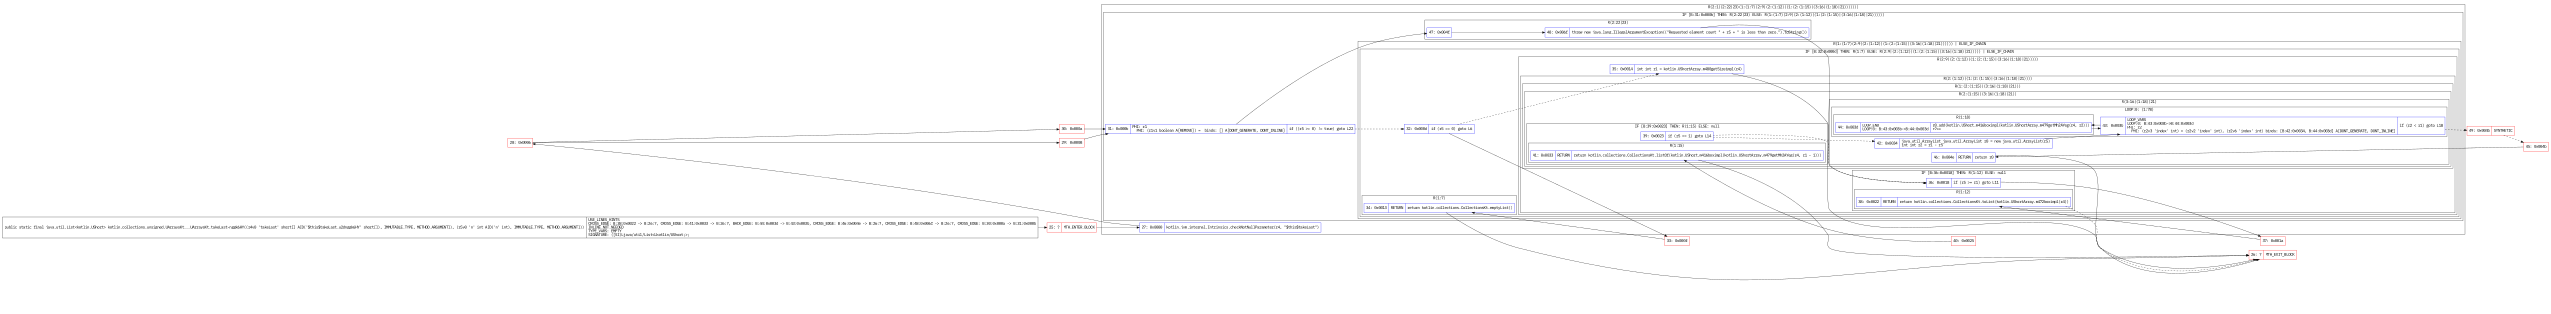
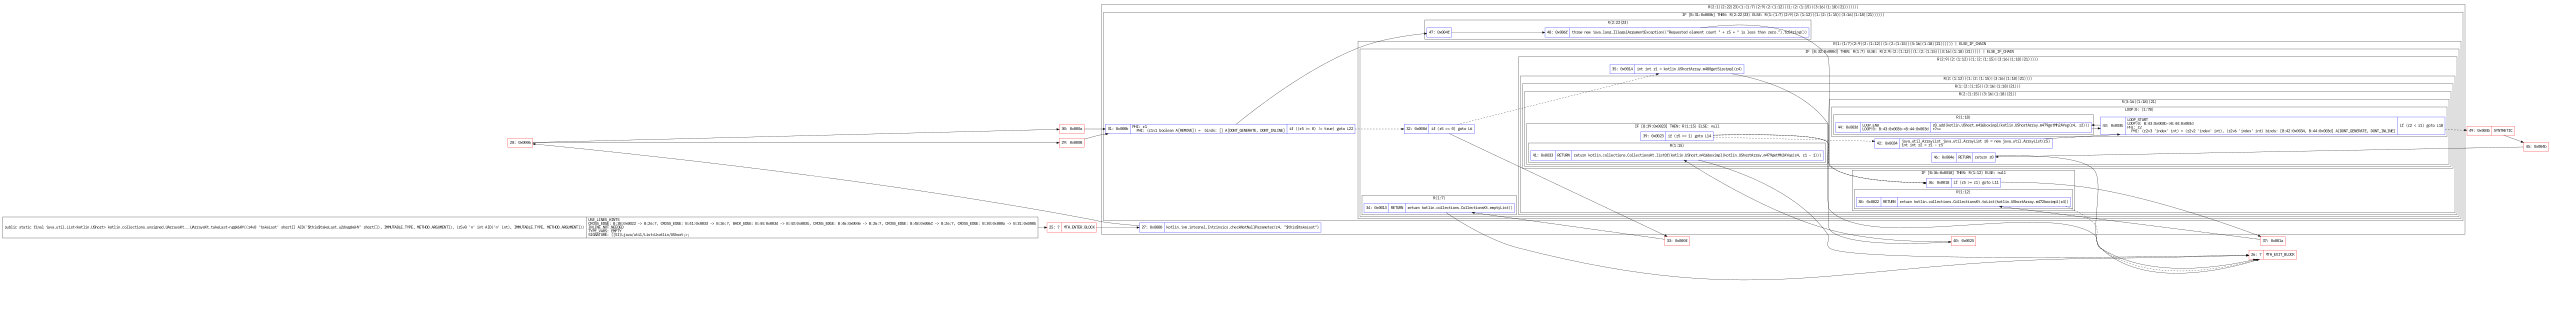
(2137, 120) -> (2138, 120)
(2512, 138) -> (2512, 138)
none -> (1844, 237)
